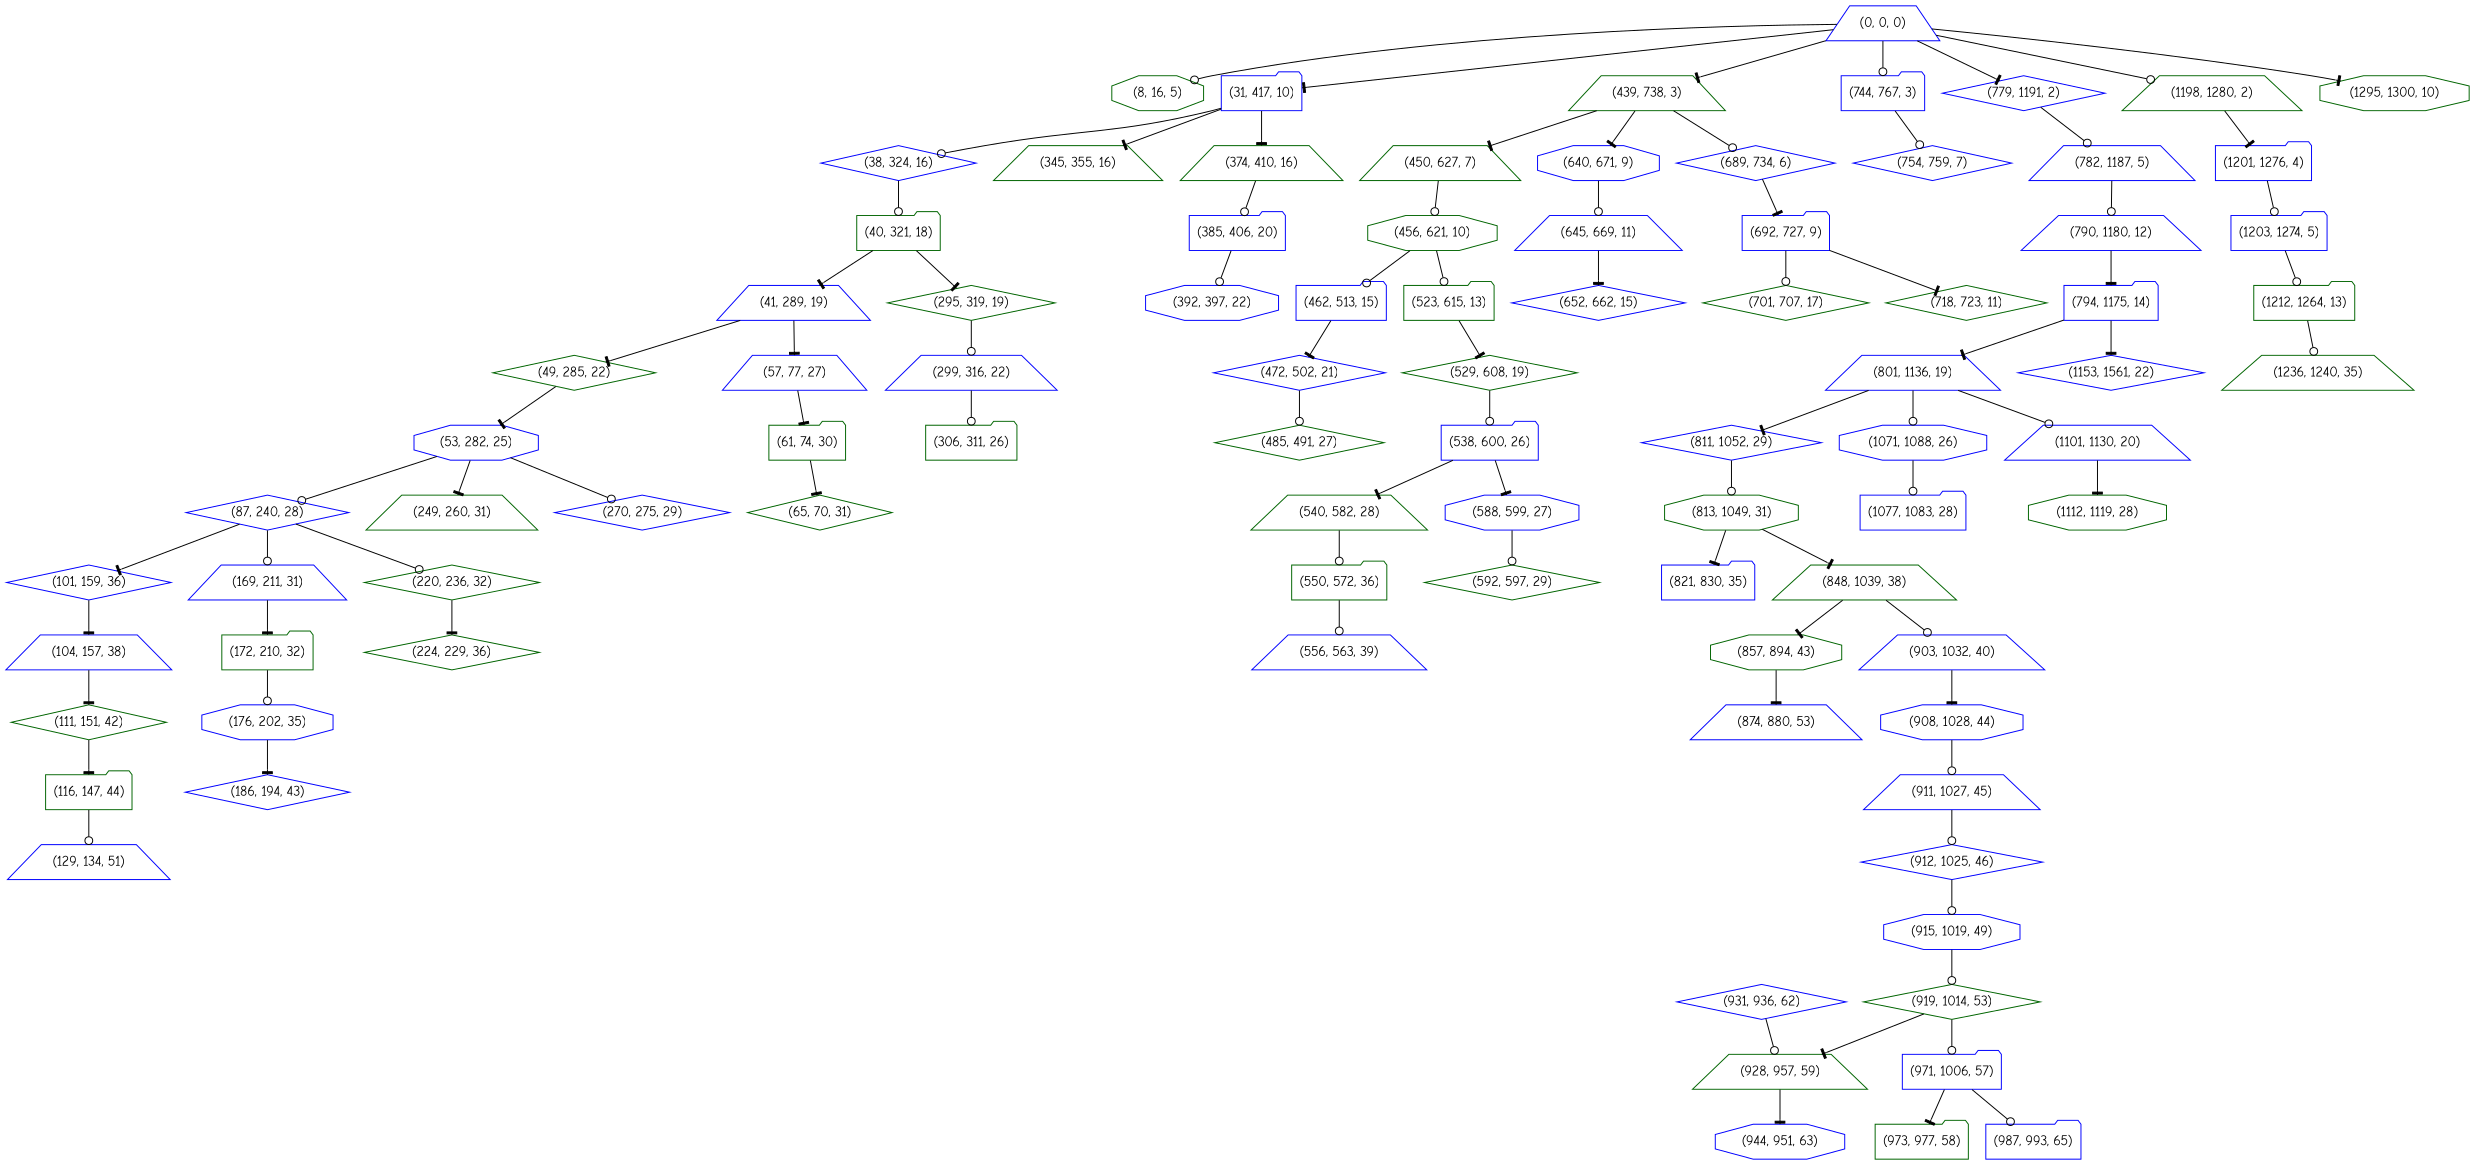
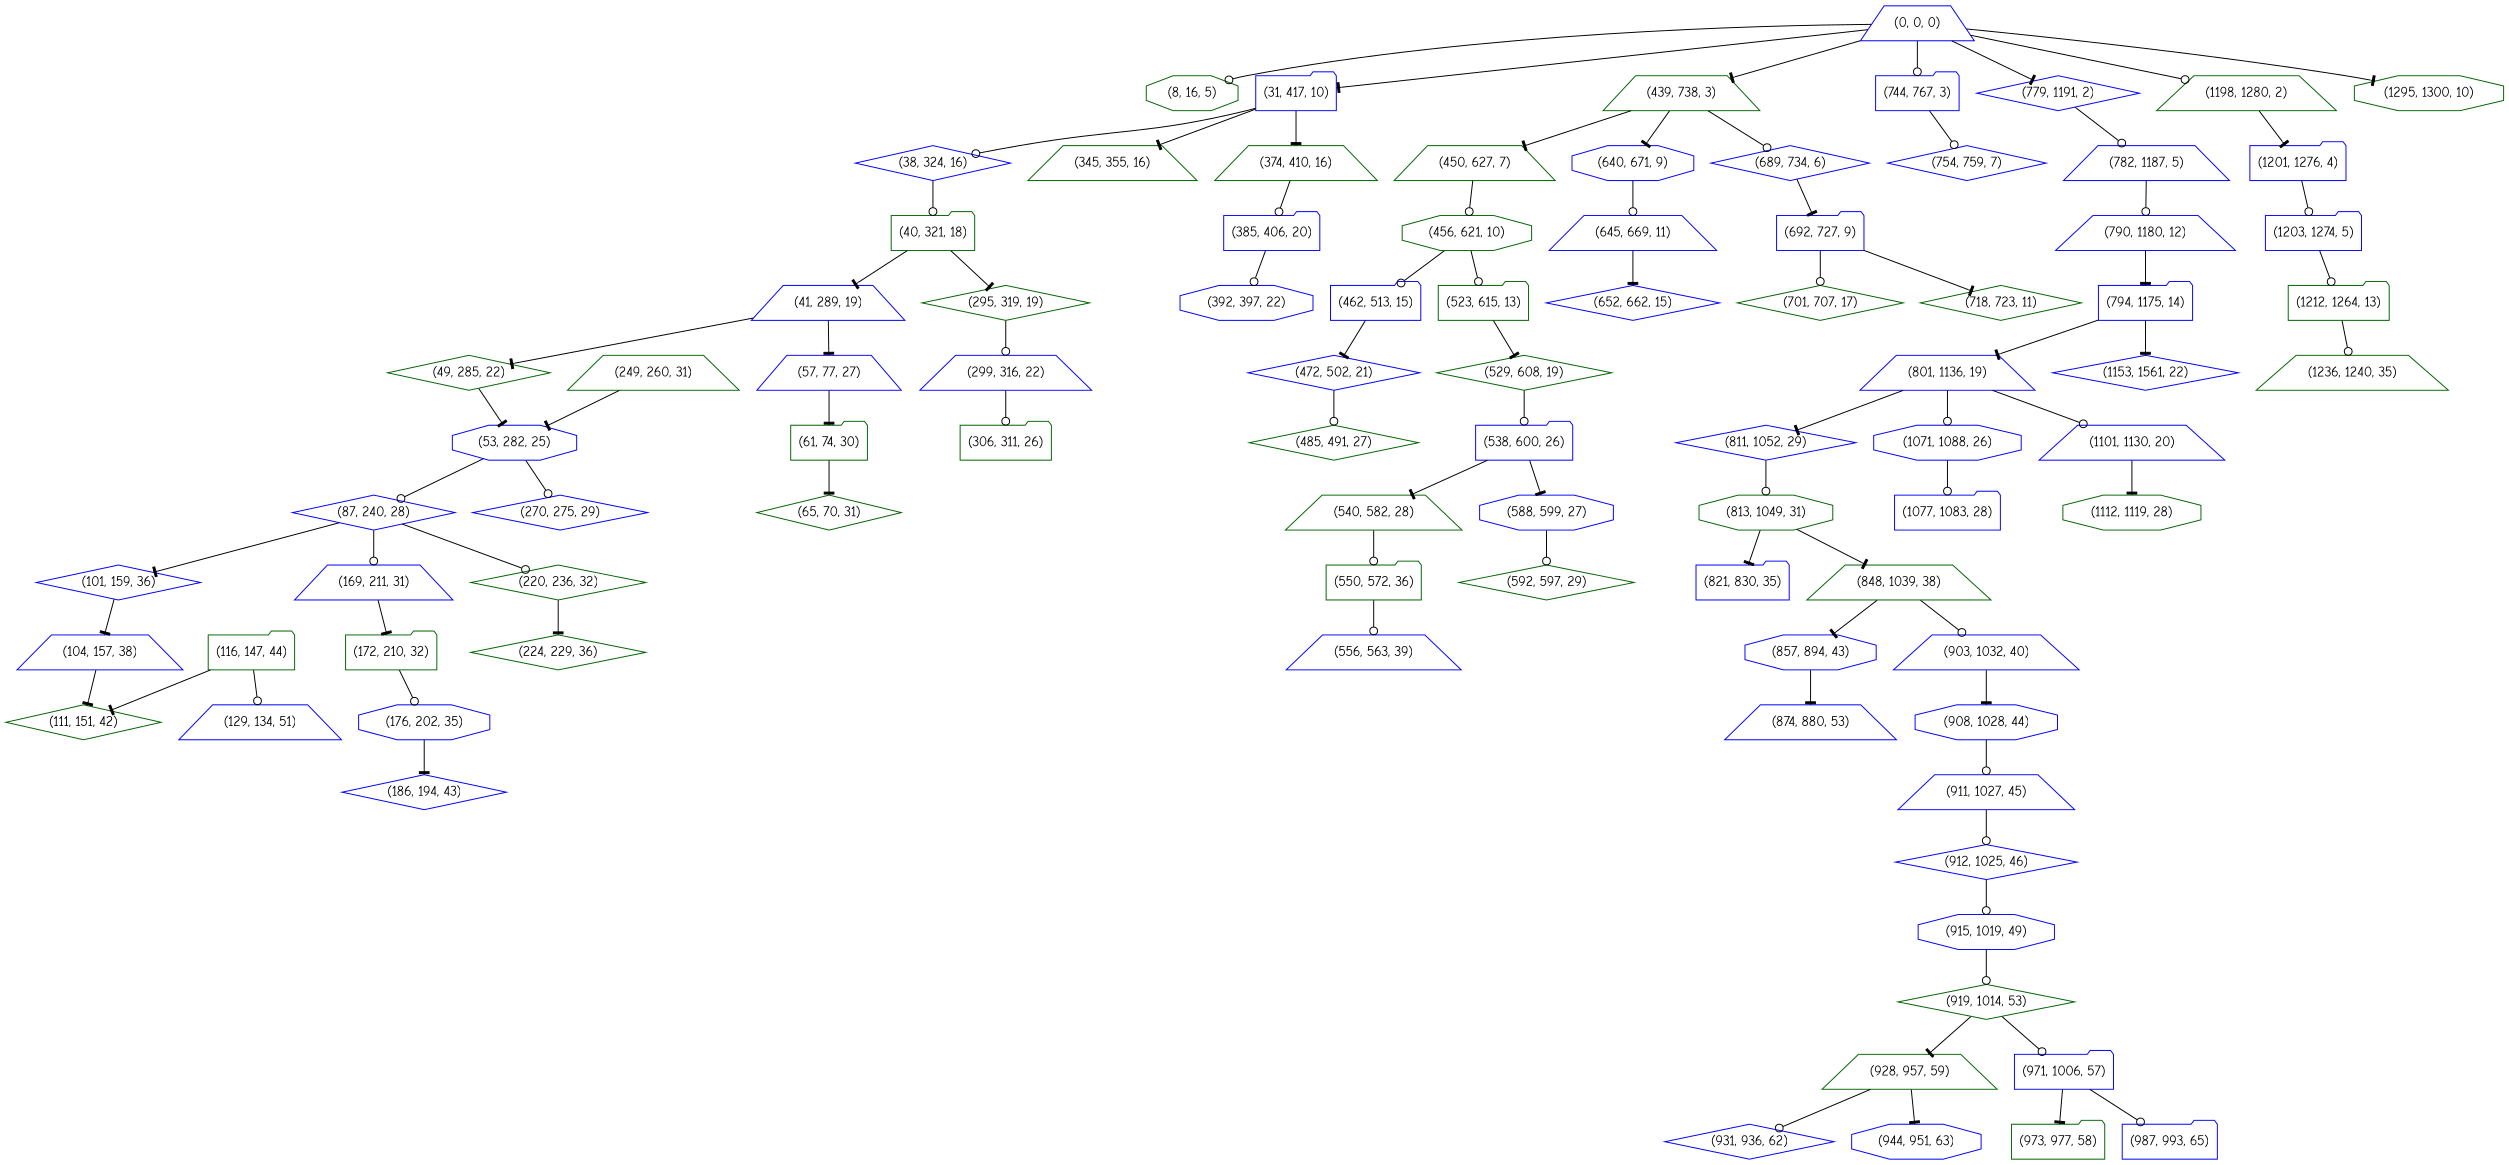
(465, 475) -> (585, 407)
(1776, 652) -> (1811, 652)
(89, 755) -> (162, 689)
(1770, 1033) -> (1827, 1108)
